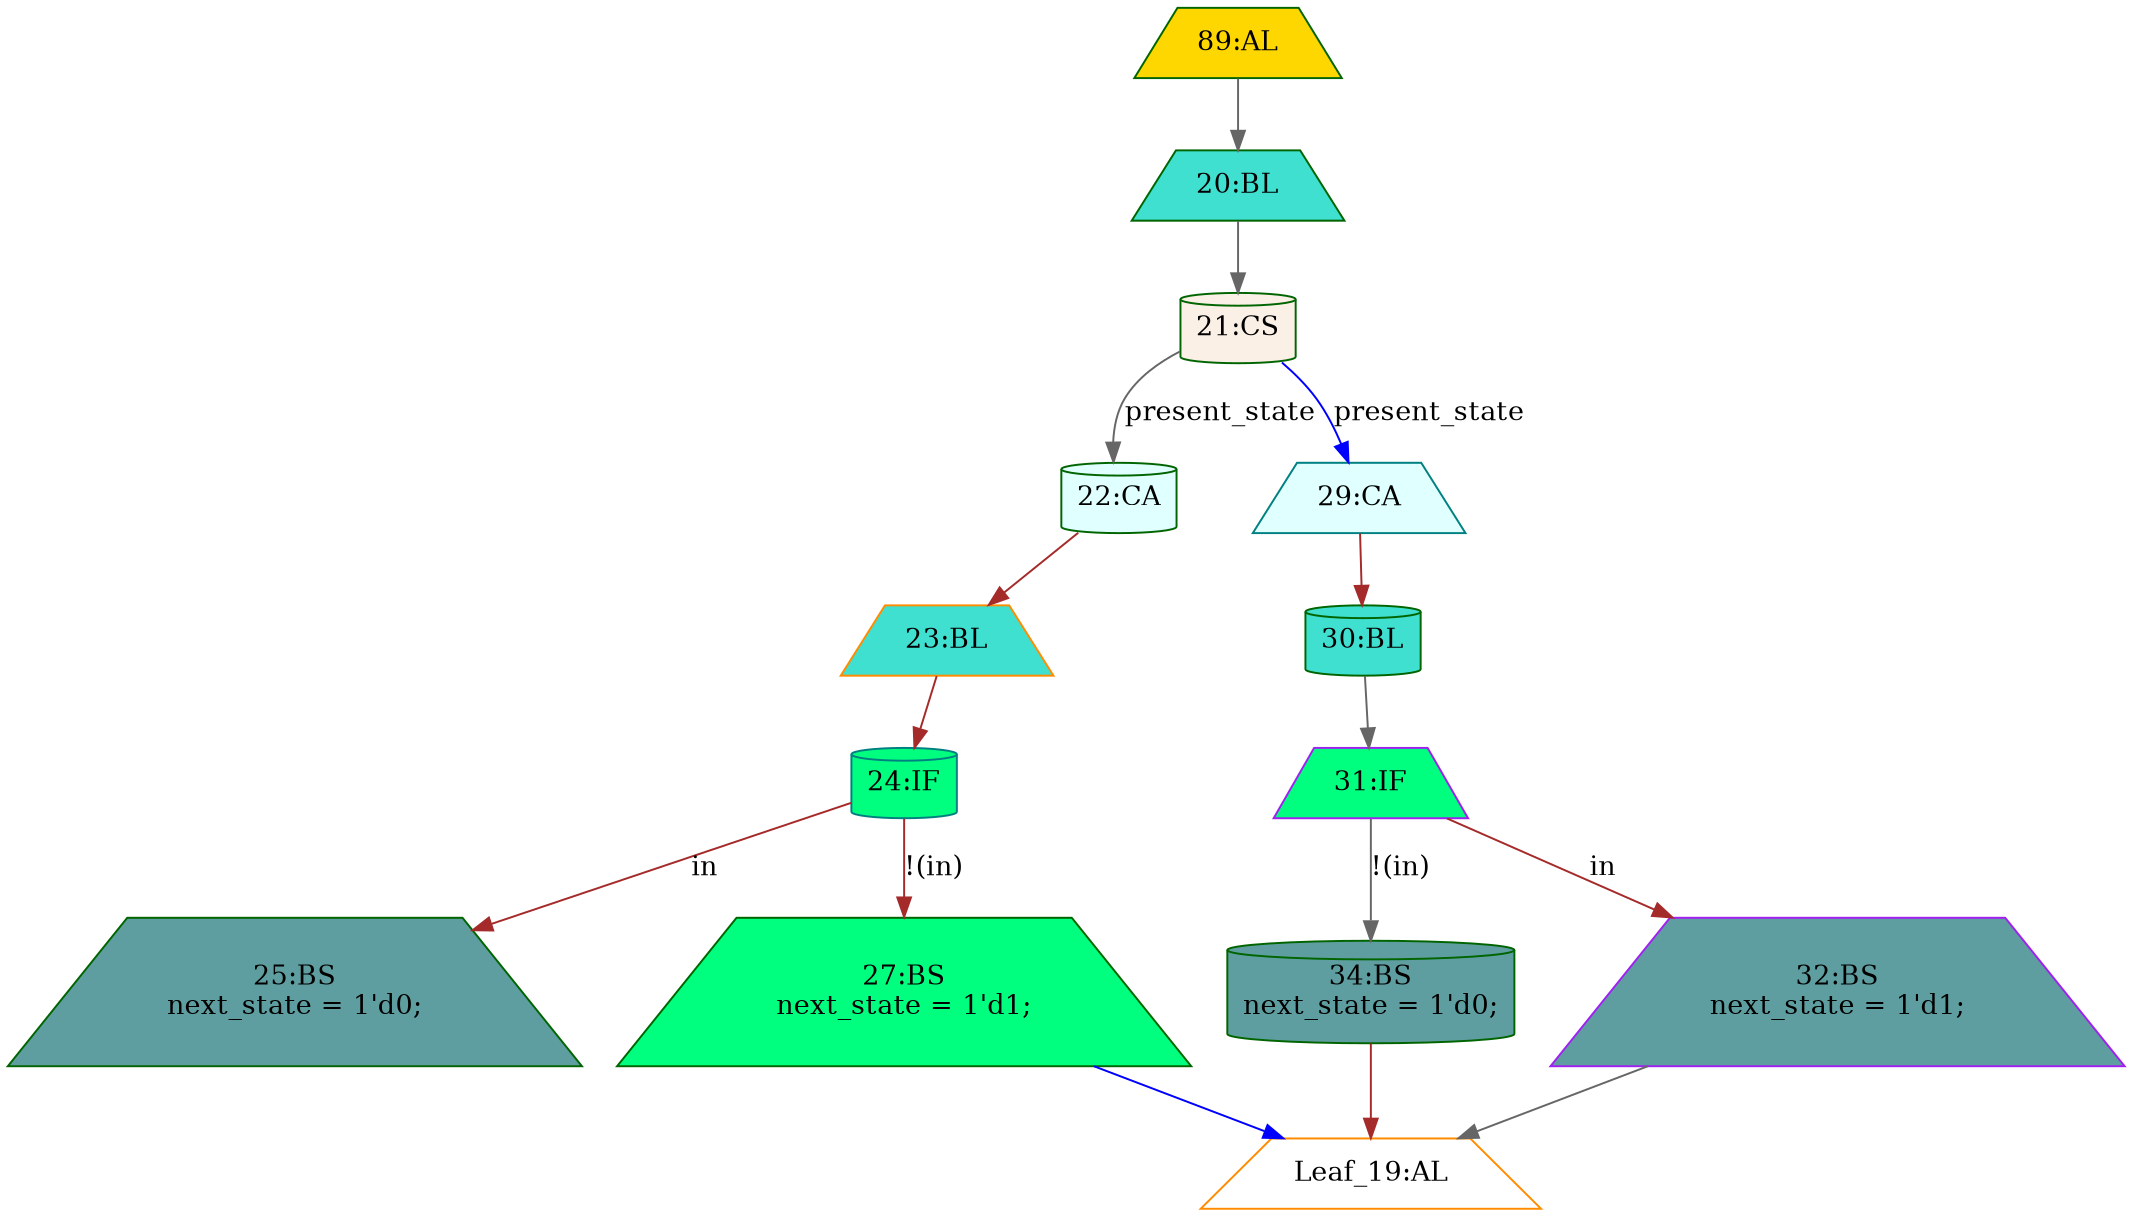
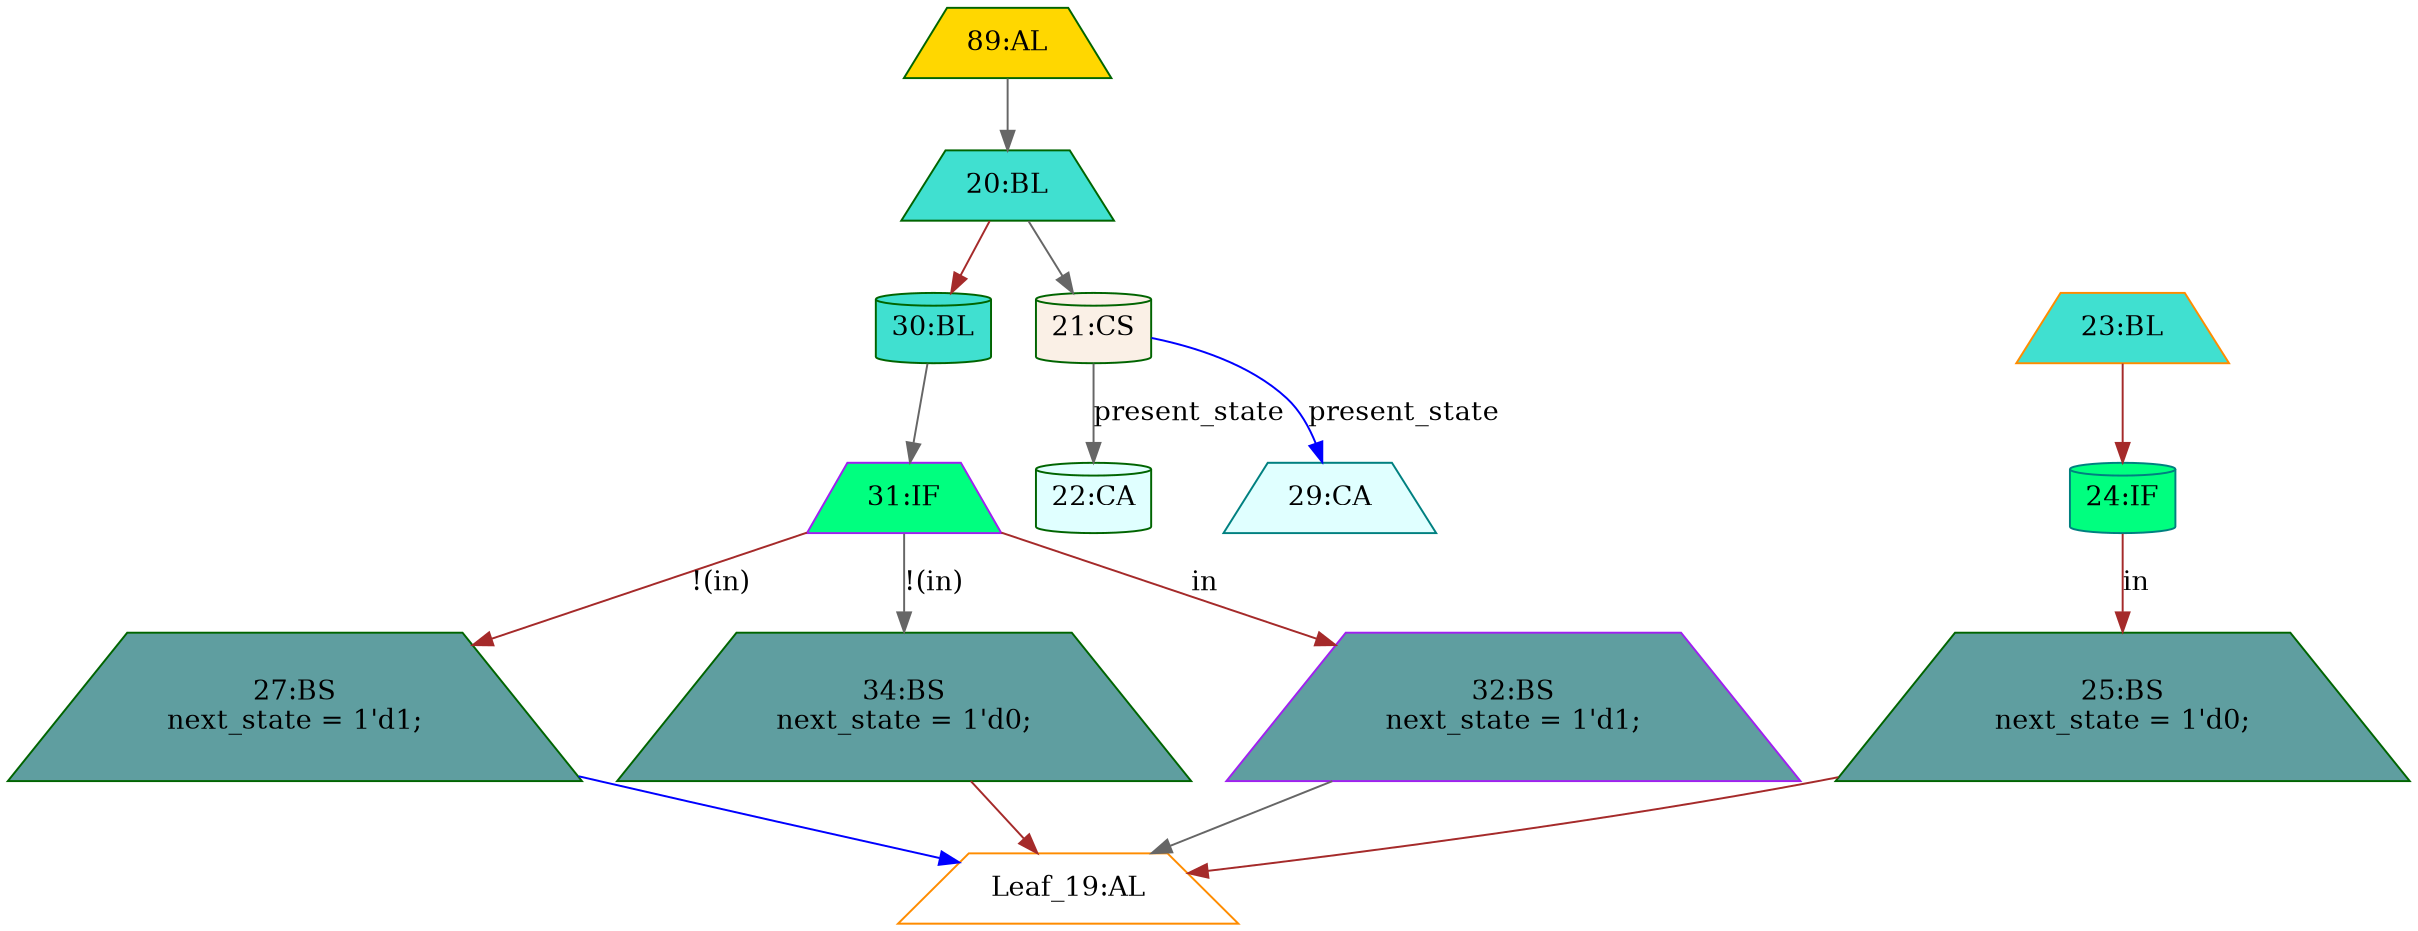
(1361, 560) -> (975, 248)
(1041, 563) -> none
none -> (1524, 829)
(904, 858) -> (649, 586)
(904, 992) -> (295, 707)
(1371, 992) -> (904, 707)
